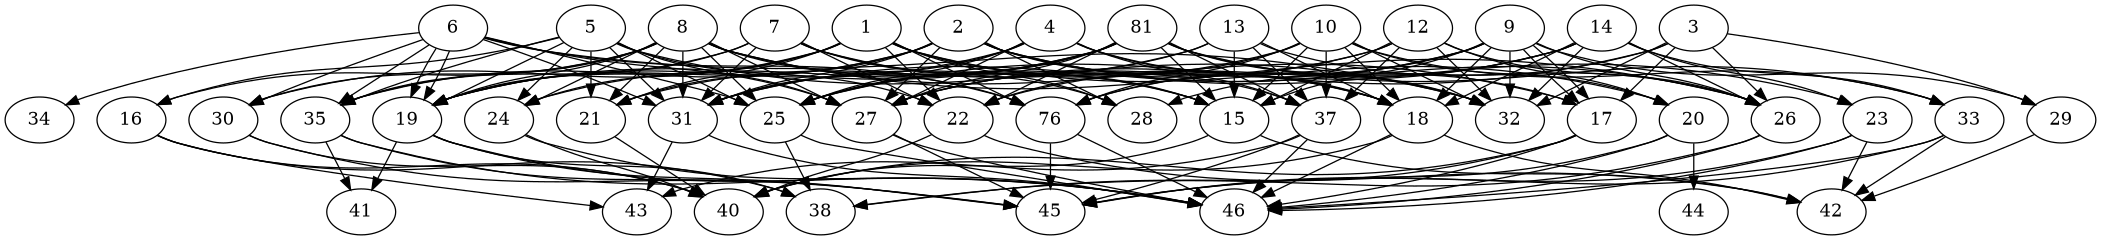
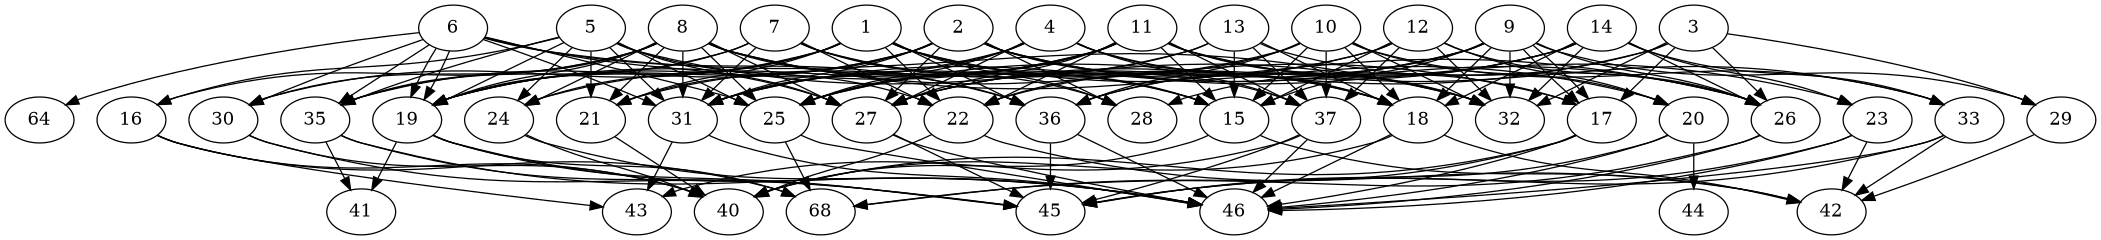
(1142, 28) -> (1142, 28)
(40, 120) -> (40, 120)
(1050, 120) -> (1050, 120)
(821, 212) -> (821, 212)
